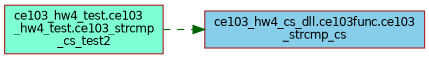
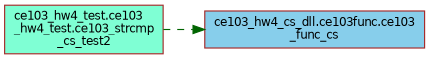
(315, 30) -> (315, 30)
